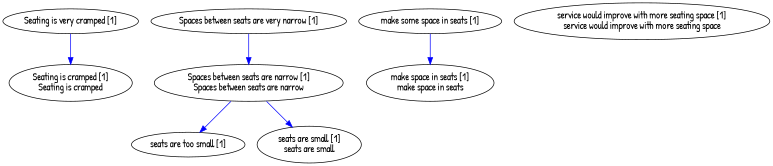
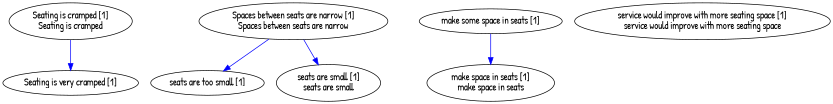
(249, 21) -> none
(71, 46) -> (71, 52)
